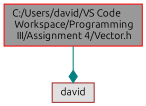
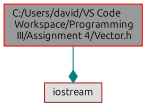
(73, 93) -> (73, 93)
